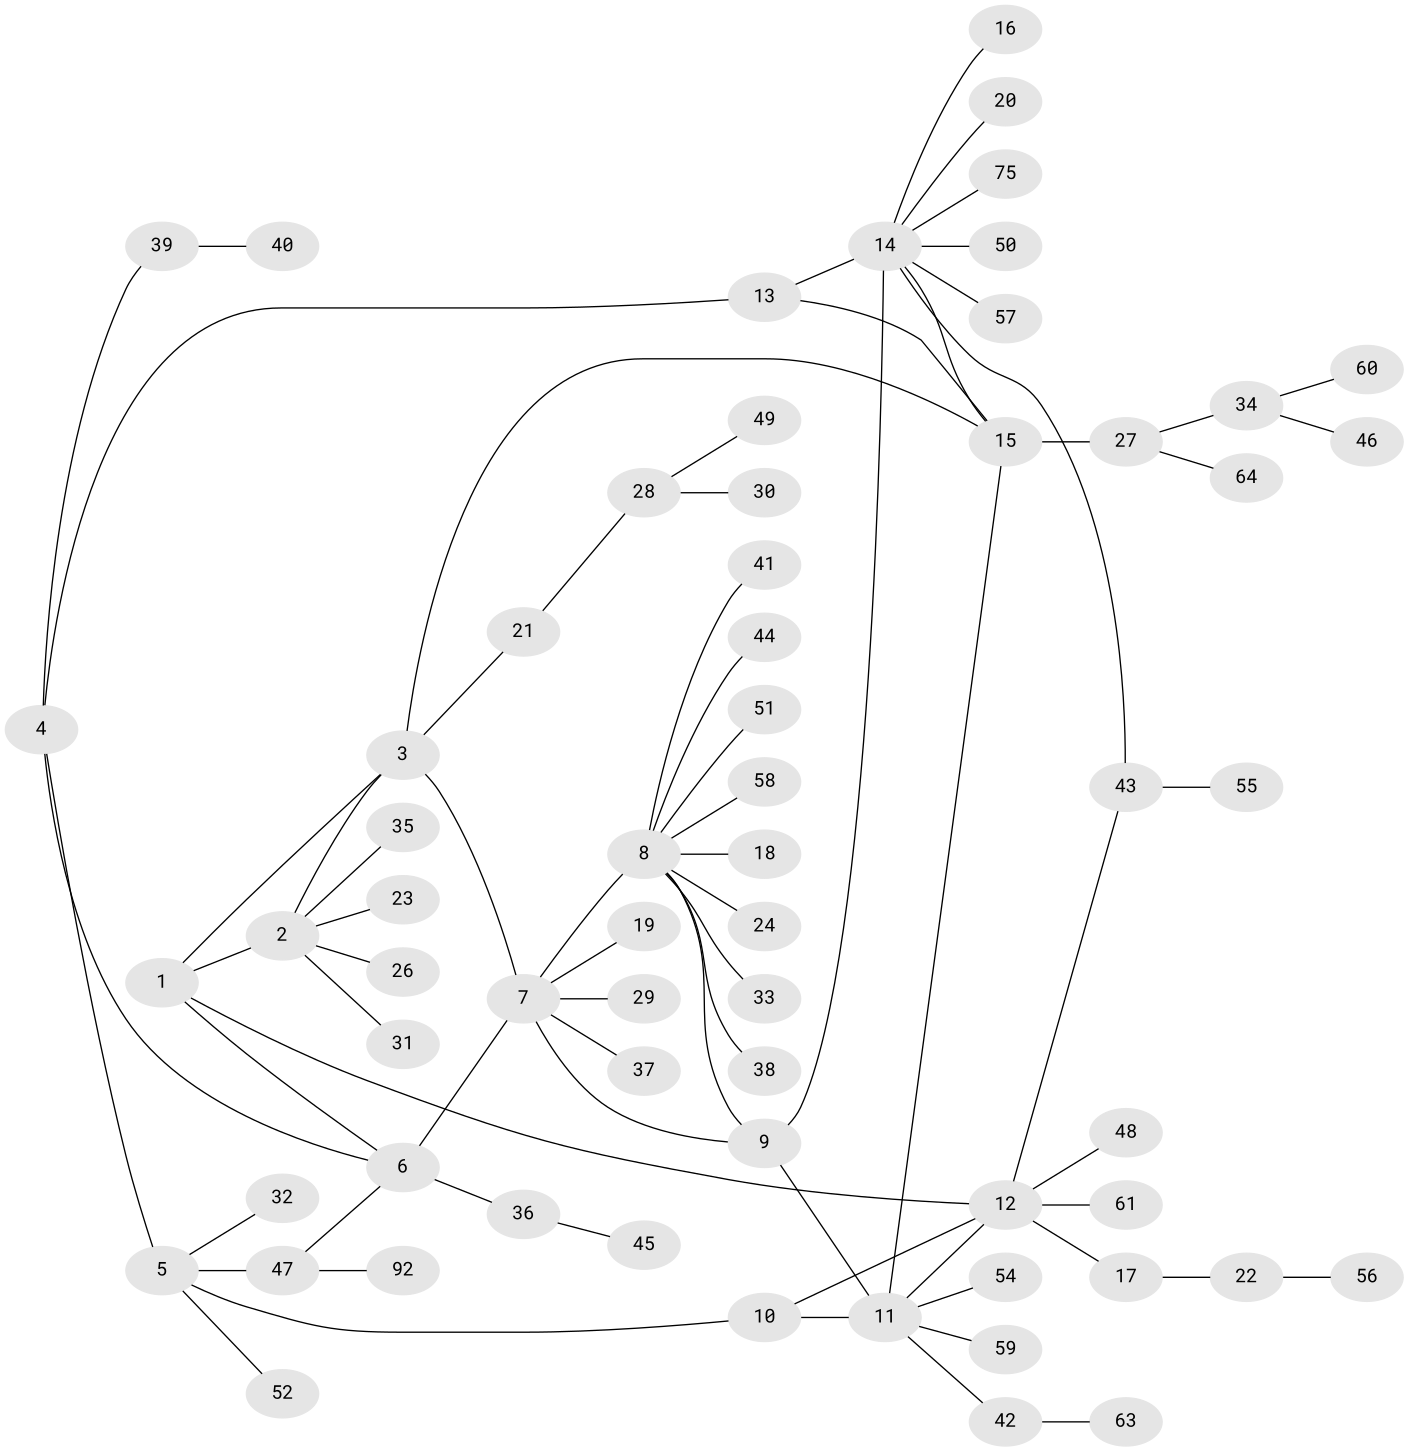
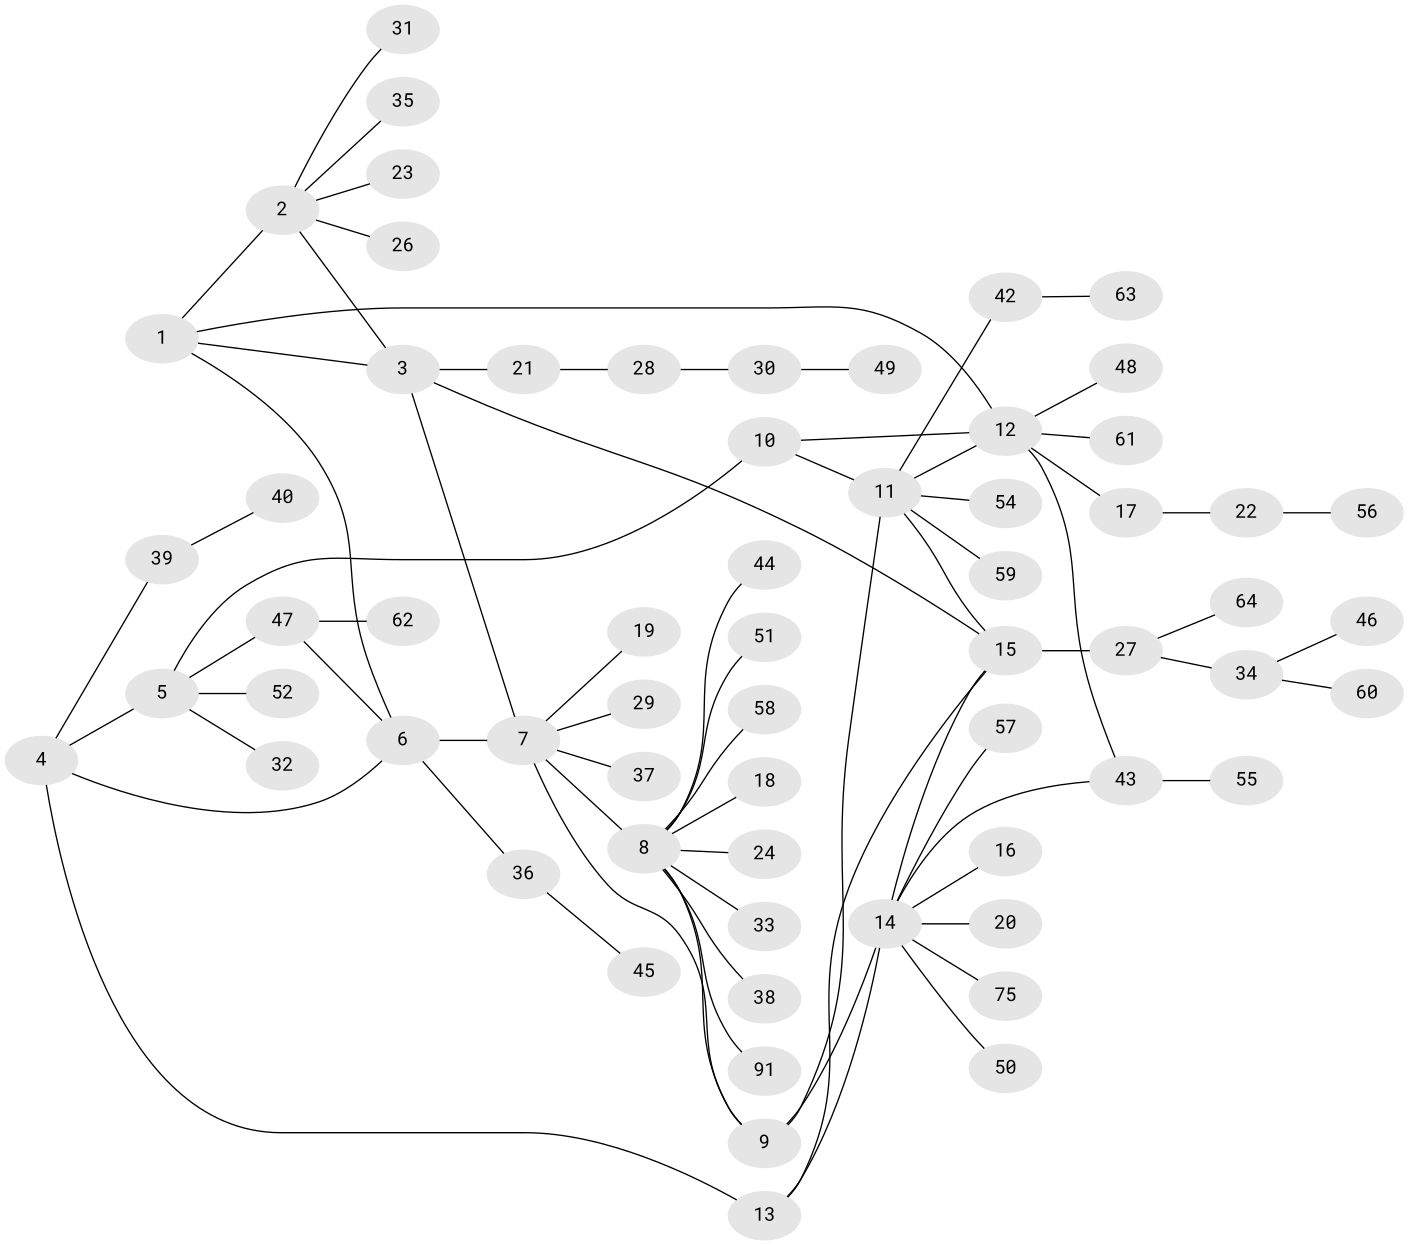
(704, 457) -> (825, 370)
(765, 565) -> (765, 1071)
(403, 1271) -> (403, 621)
